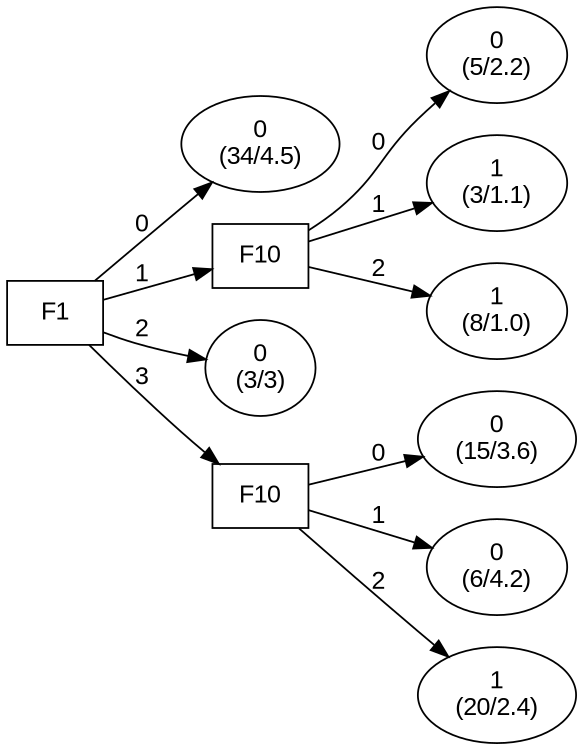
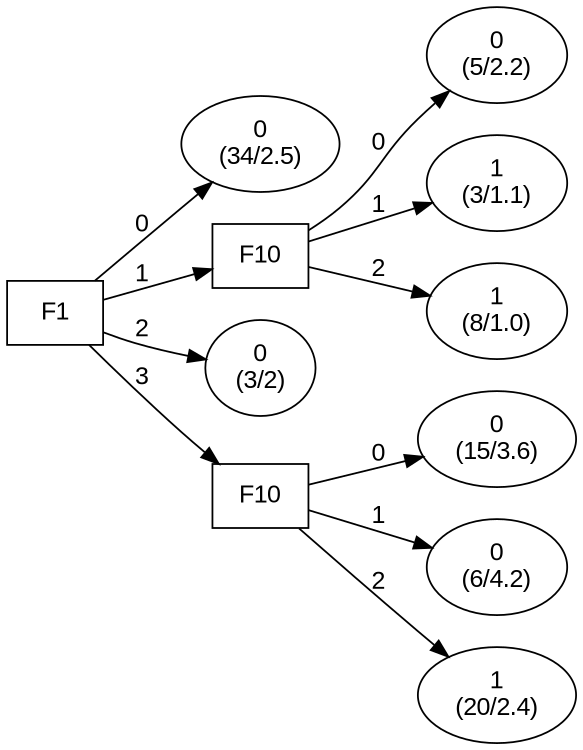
(260, 144) -> (260, 144)
(260, 368) -> (260, 368)
